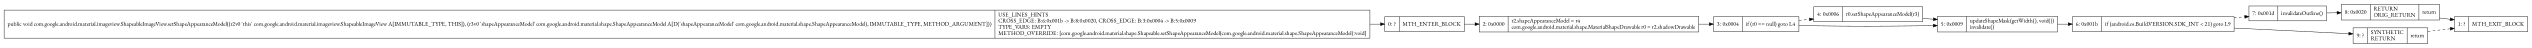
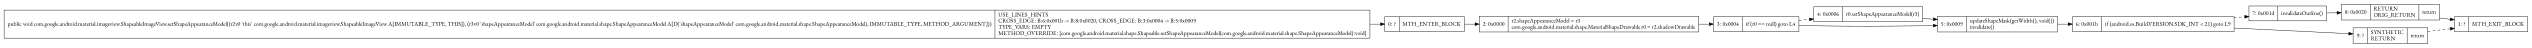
(1546, 21) -> (1546, 21)
